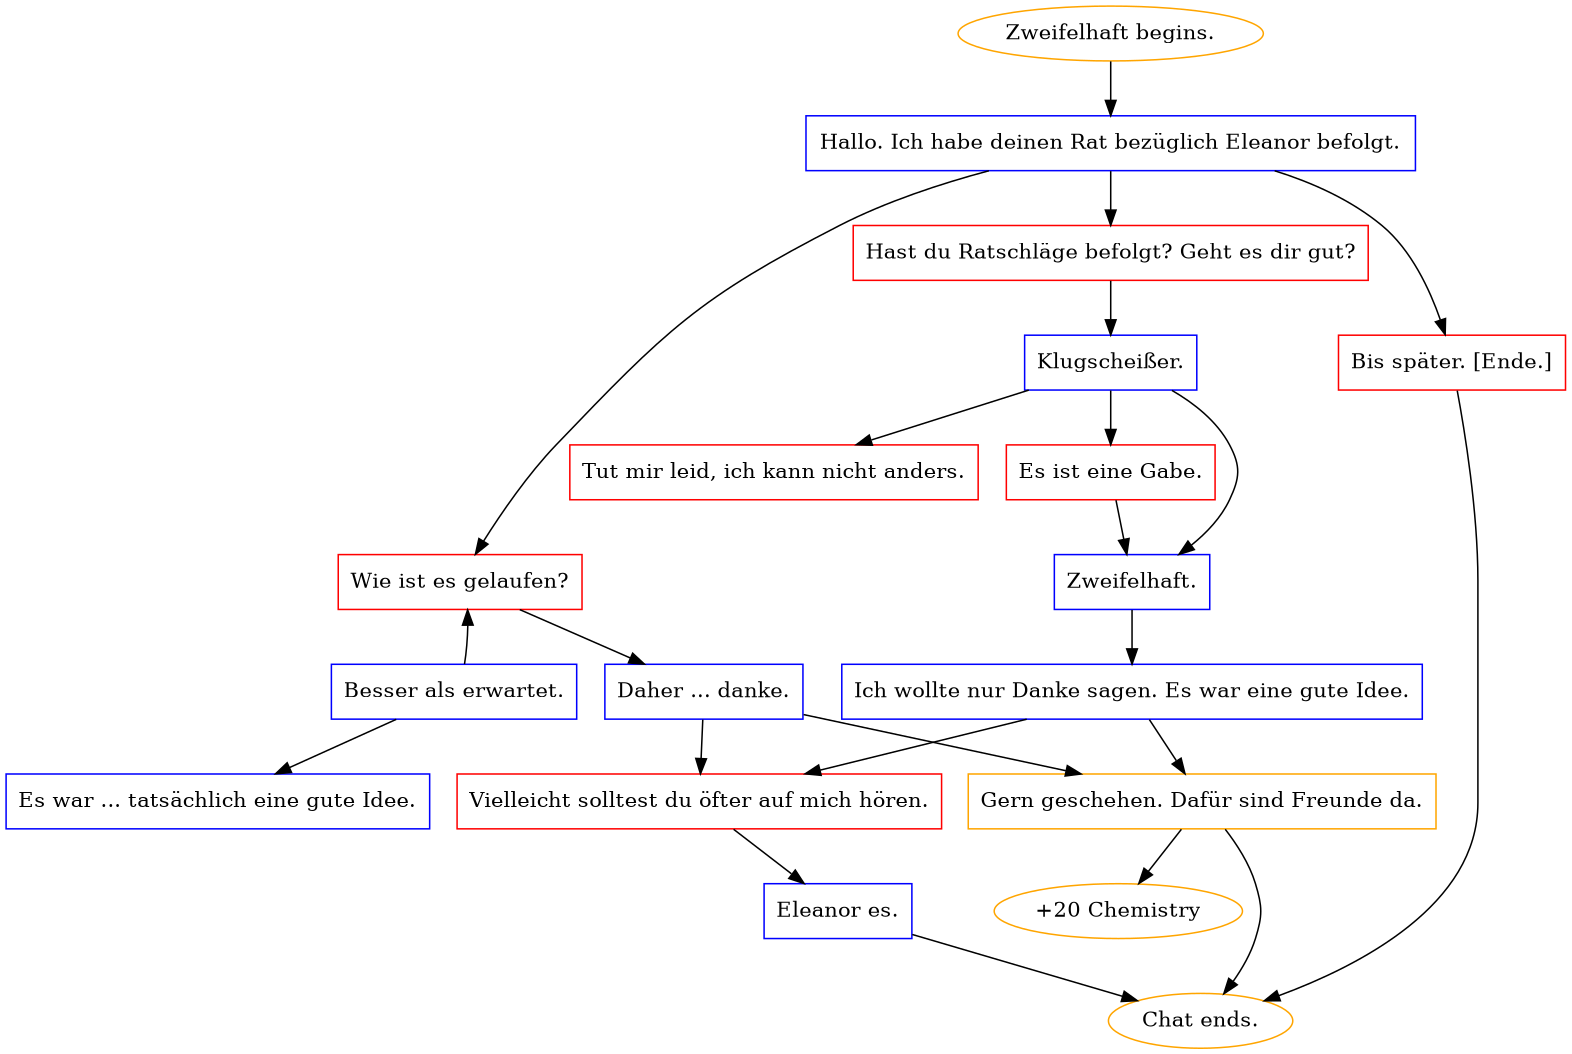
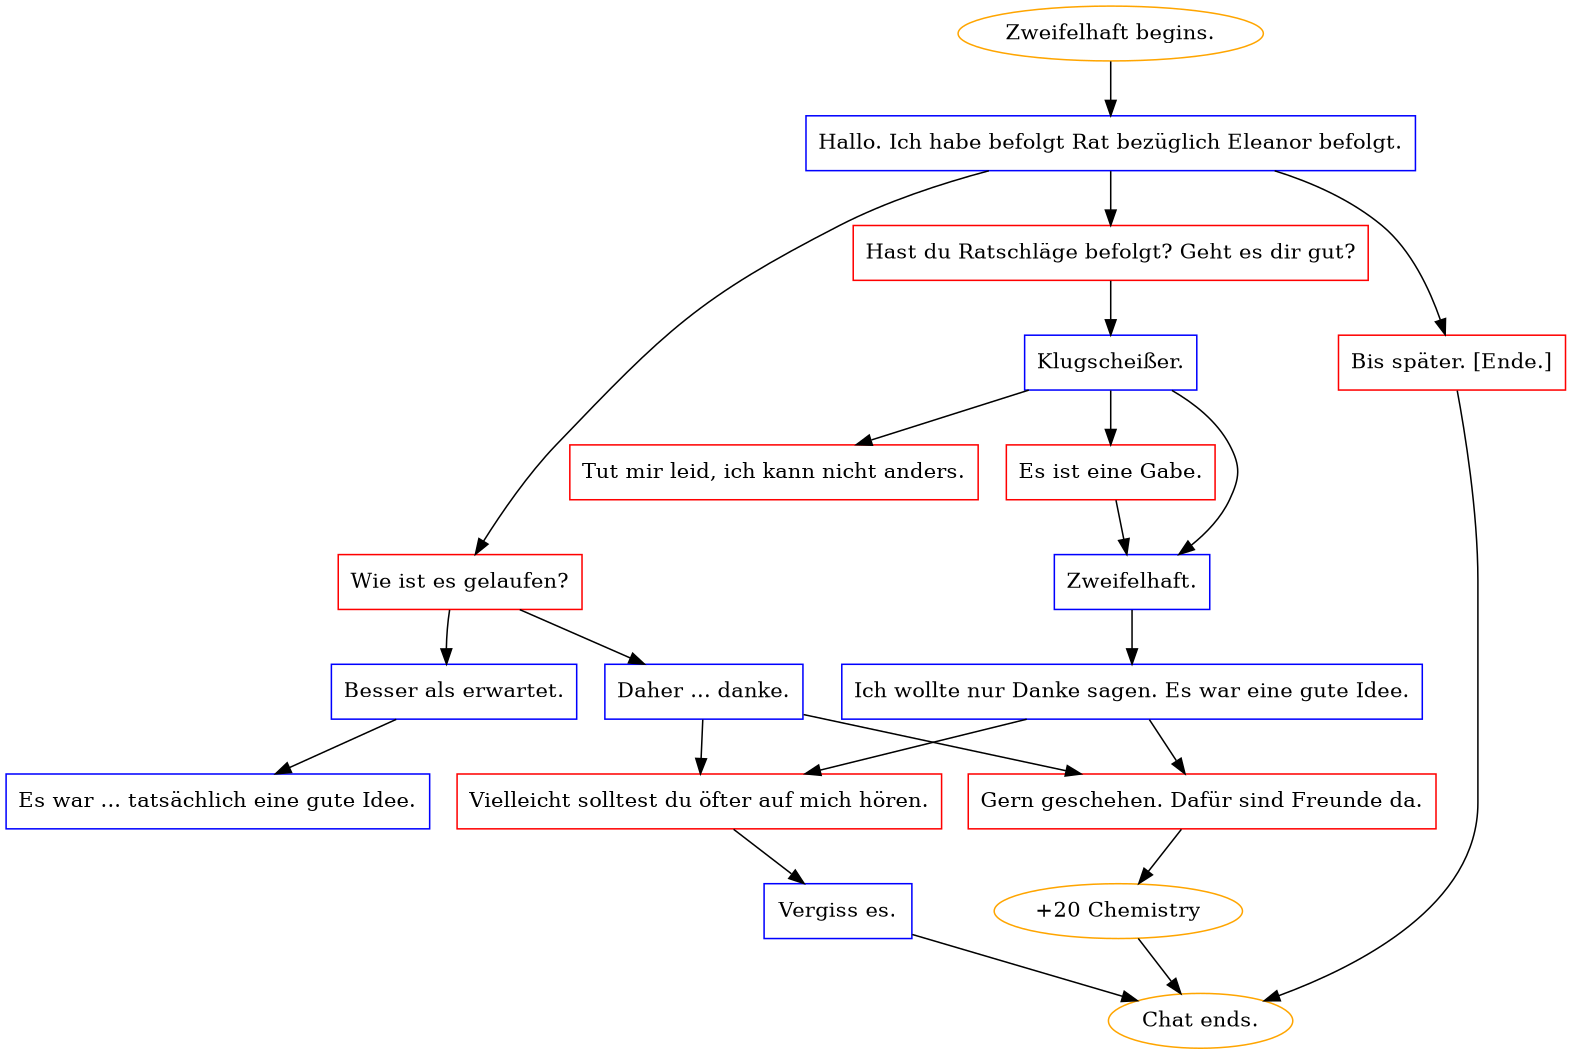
(1111, 143) -> (1111, 143)
(467, 645) -> (447, 629)
(1202, 801) -> (1202, 801)
(1260, 904) -> (1155, 960)
(838, 911) -> (838, 911)
